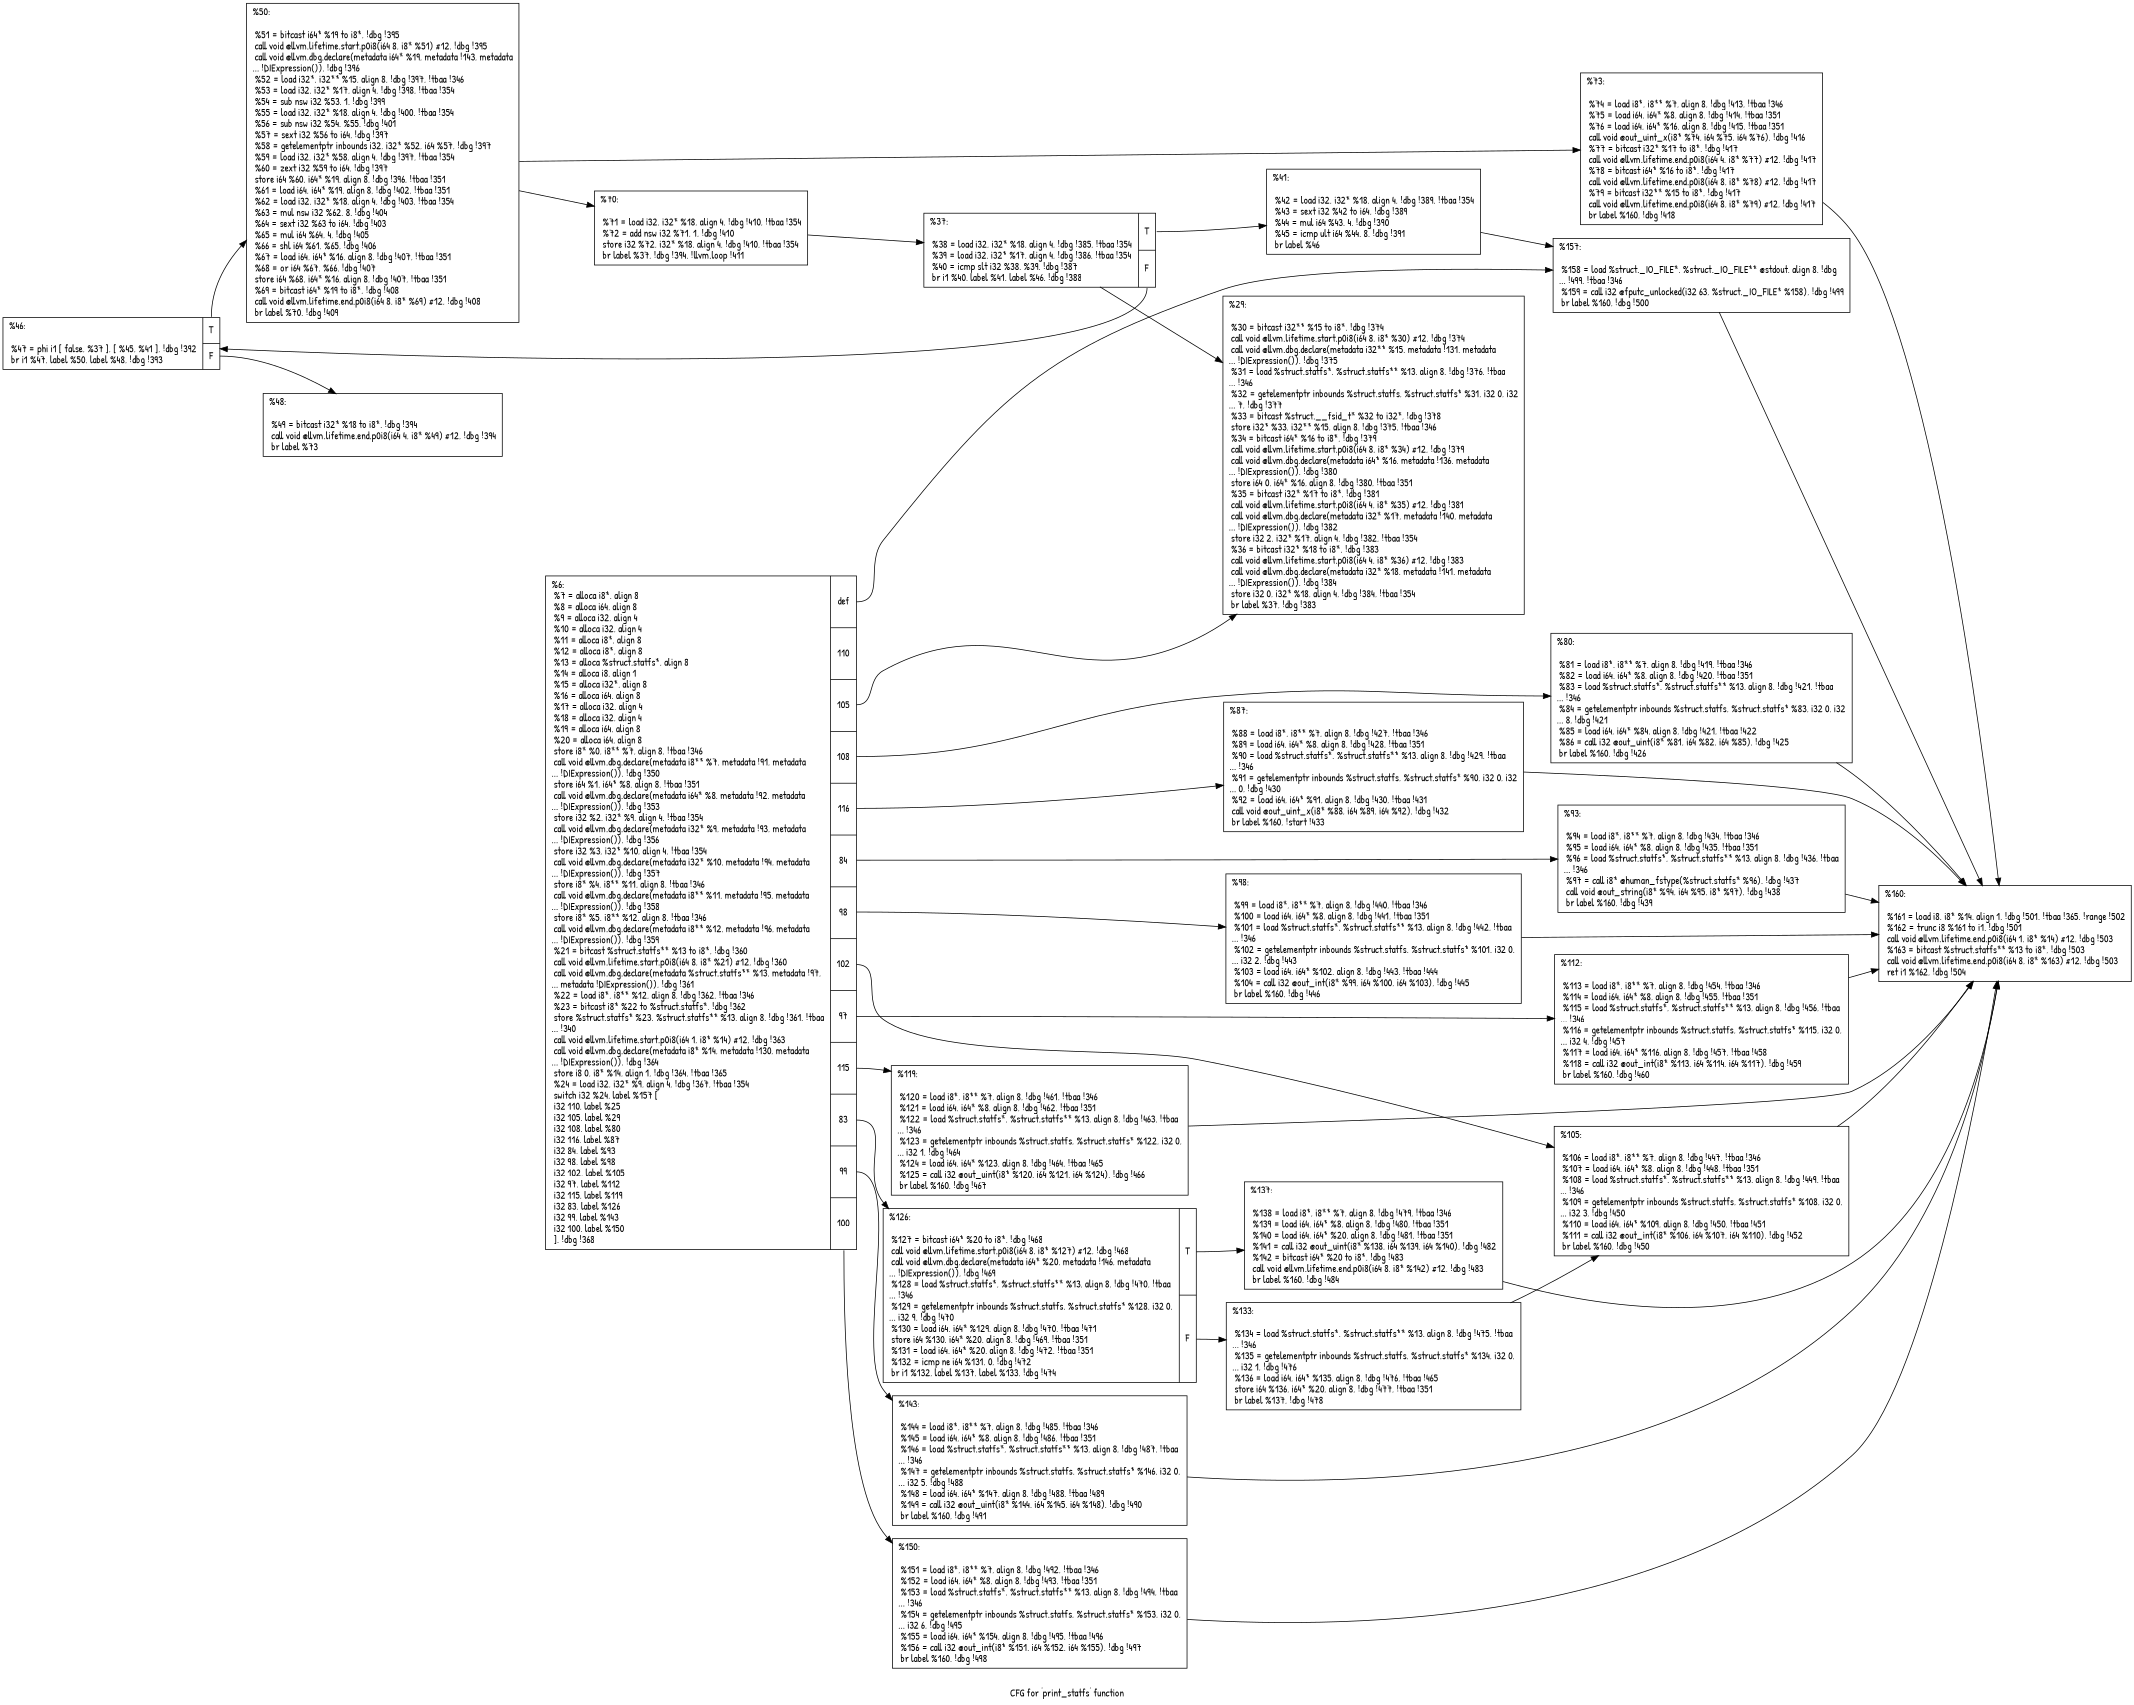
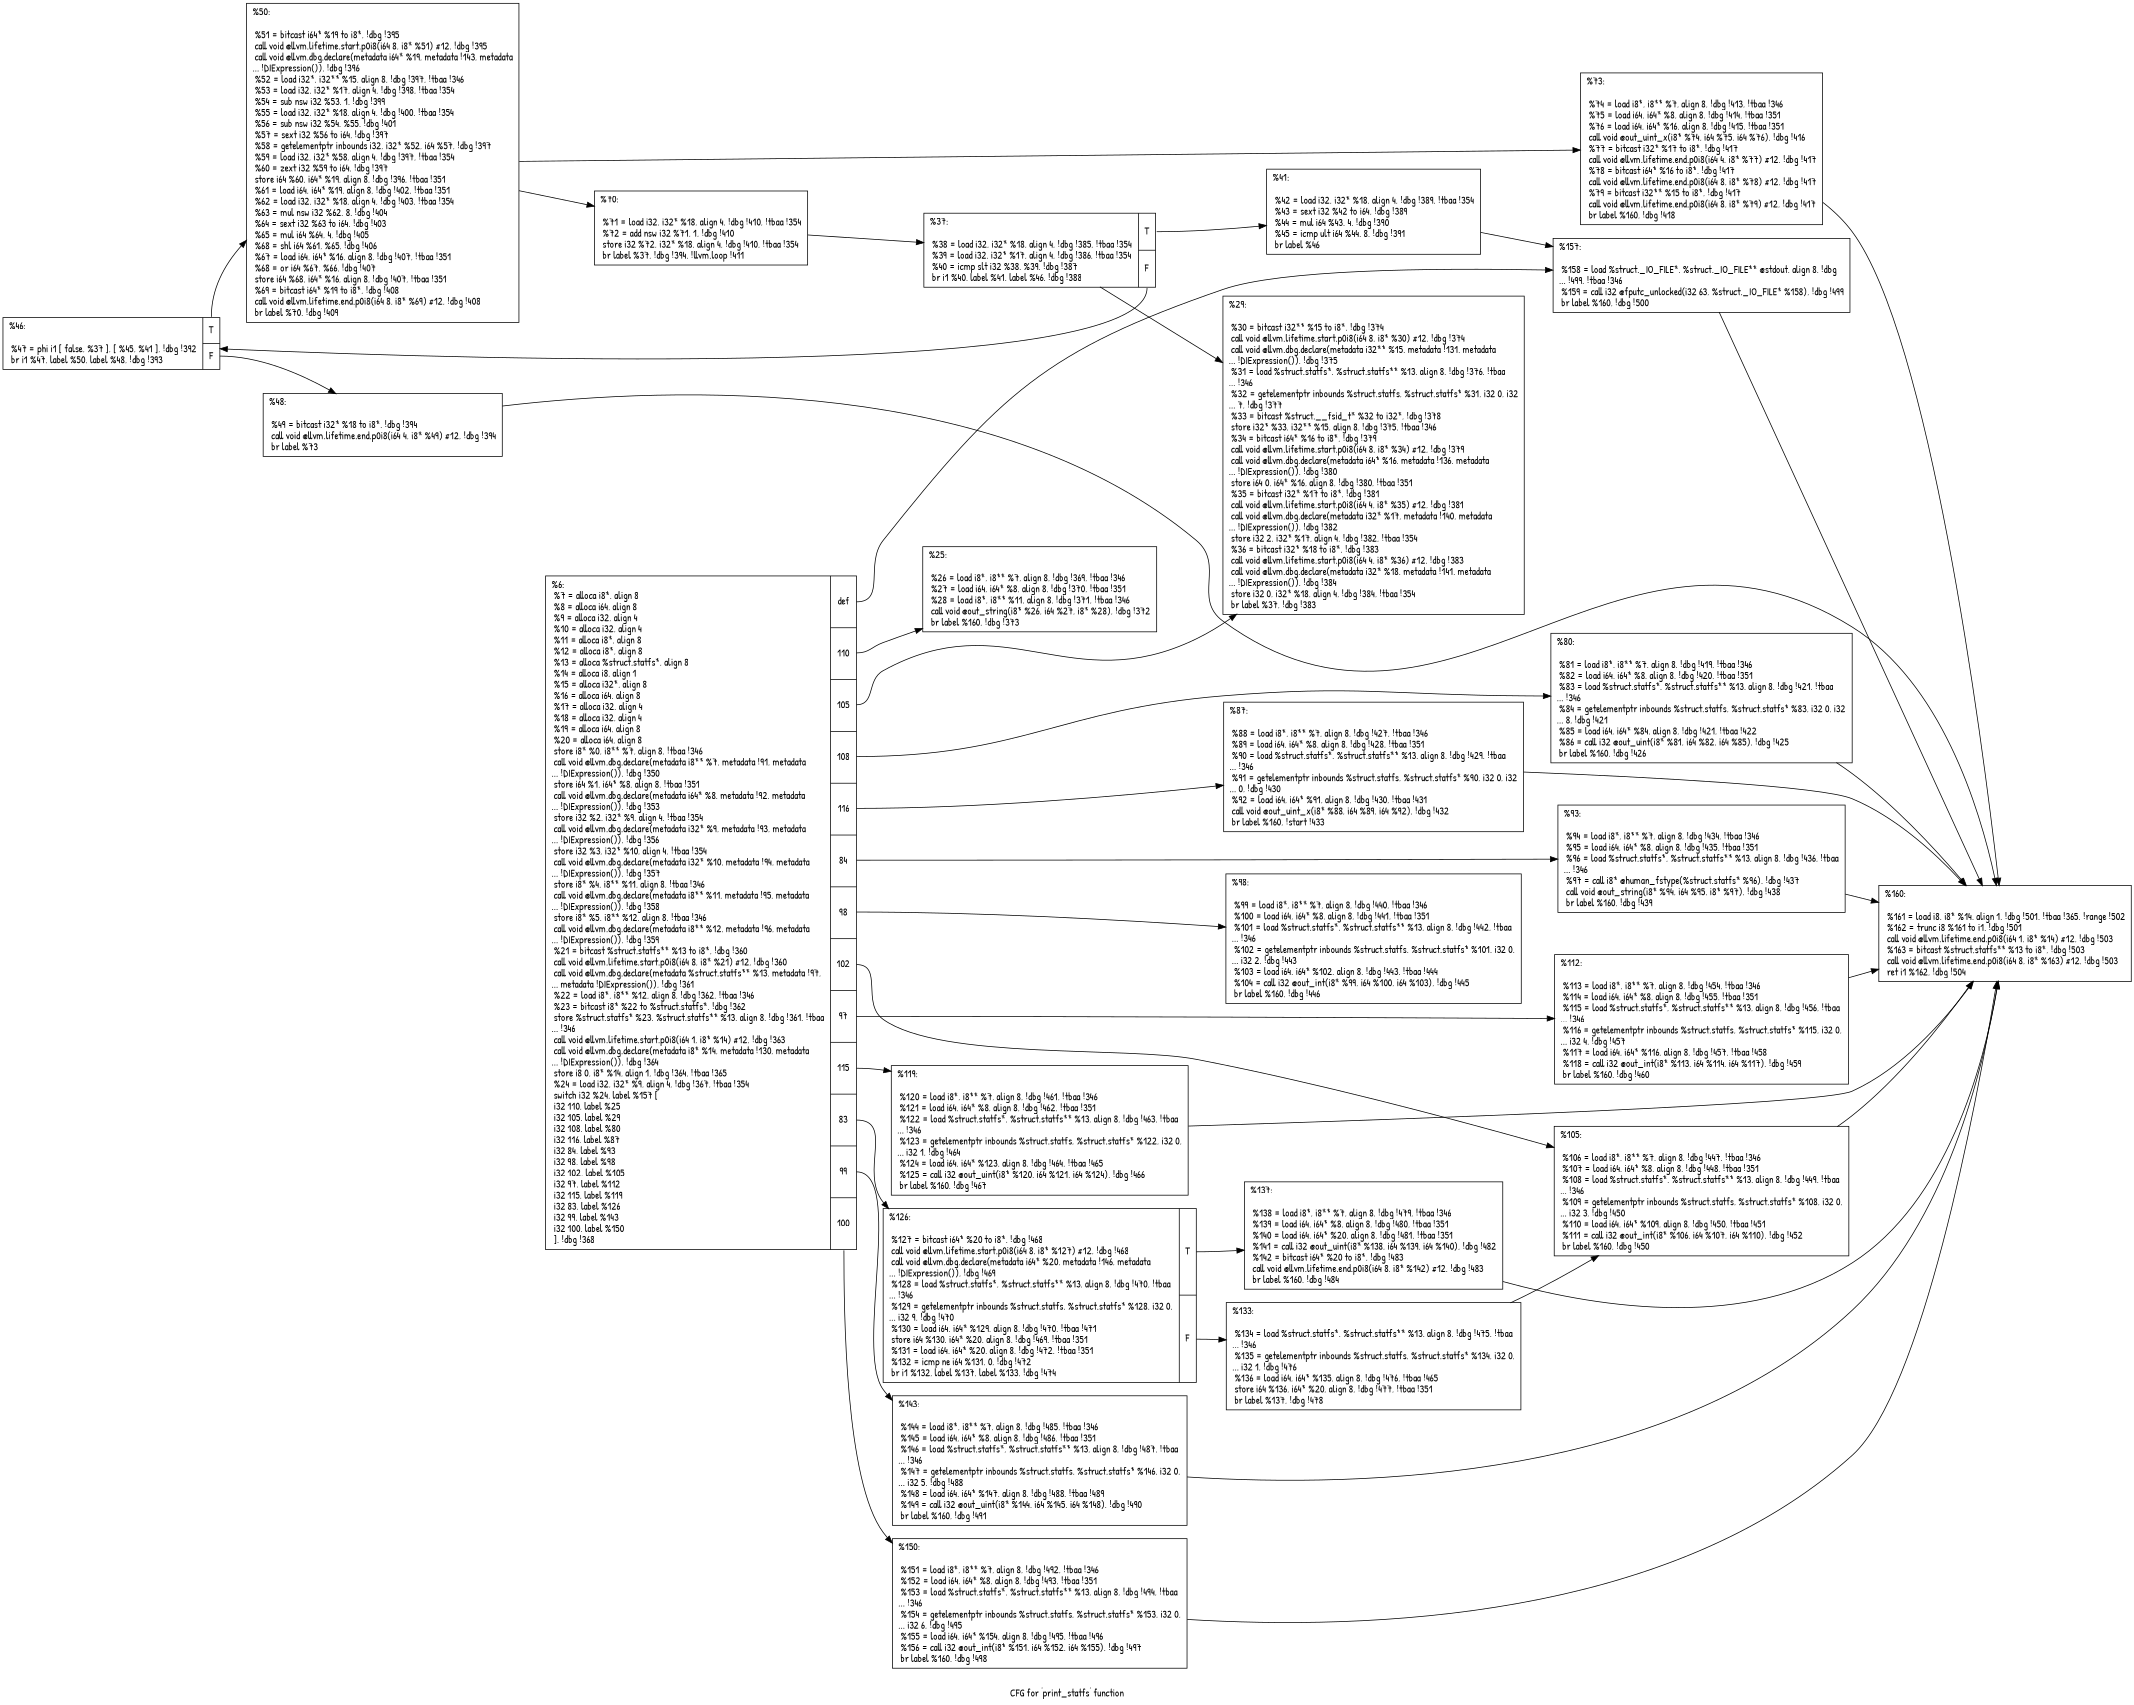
(315, 246) -> (315, 246)
none -> (1040, 589)
(1696, 936) -> (1286, 653)
(564, 1029) -> (564, 1029)
